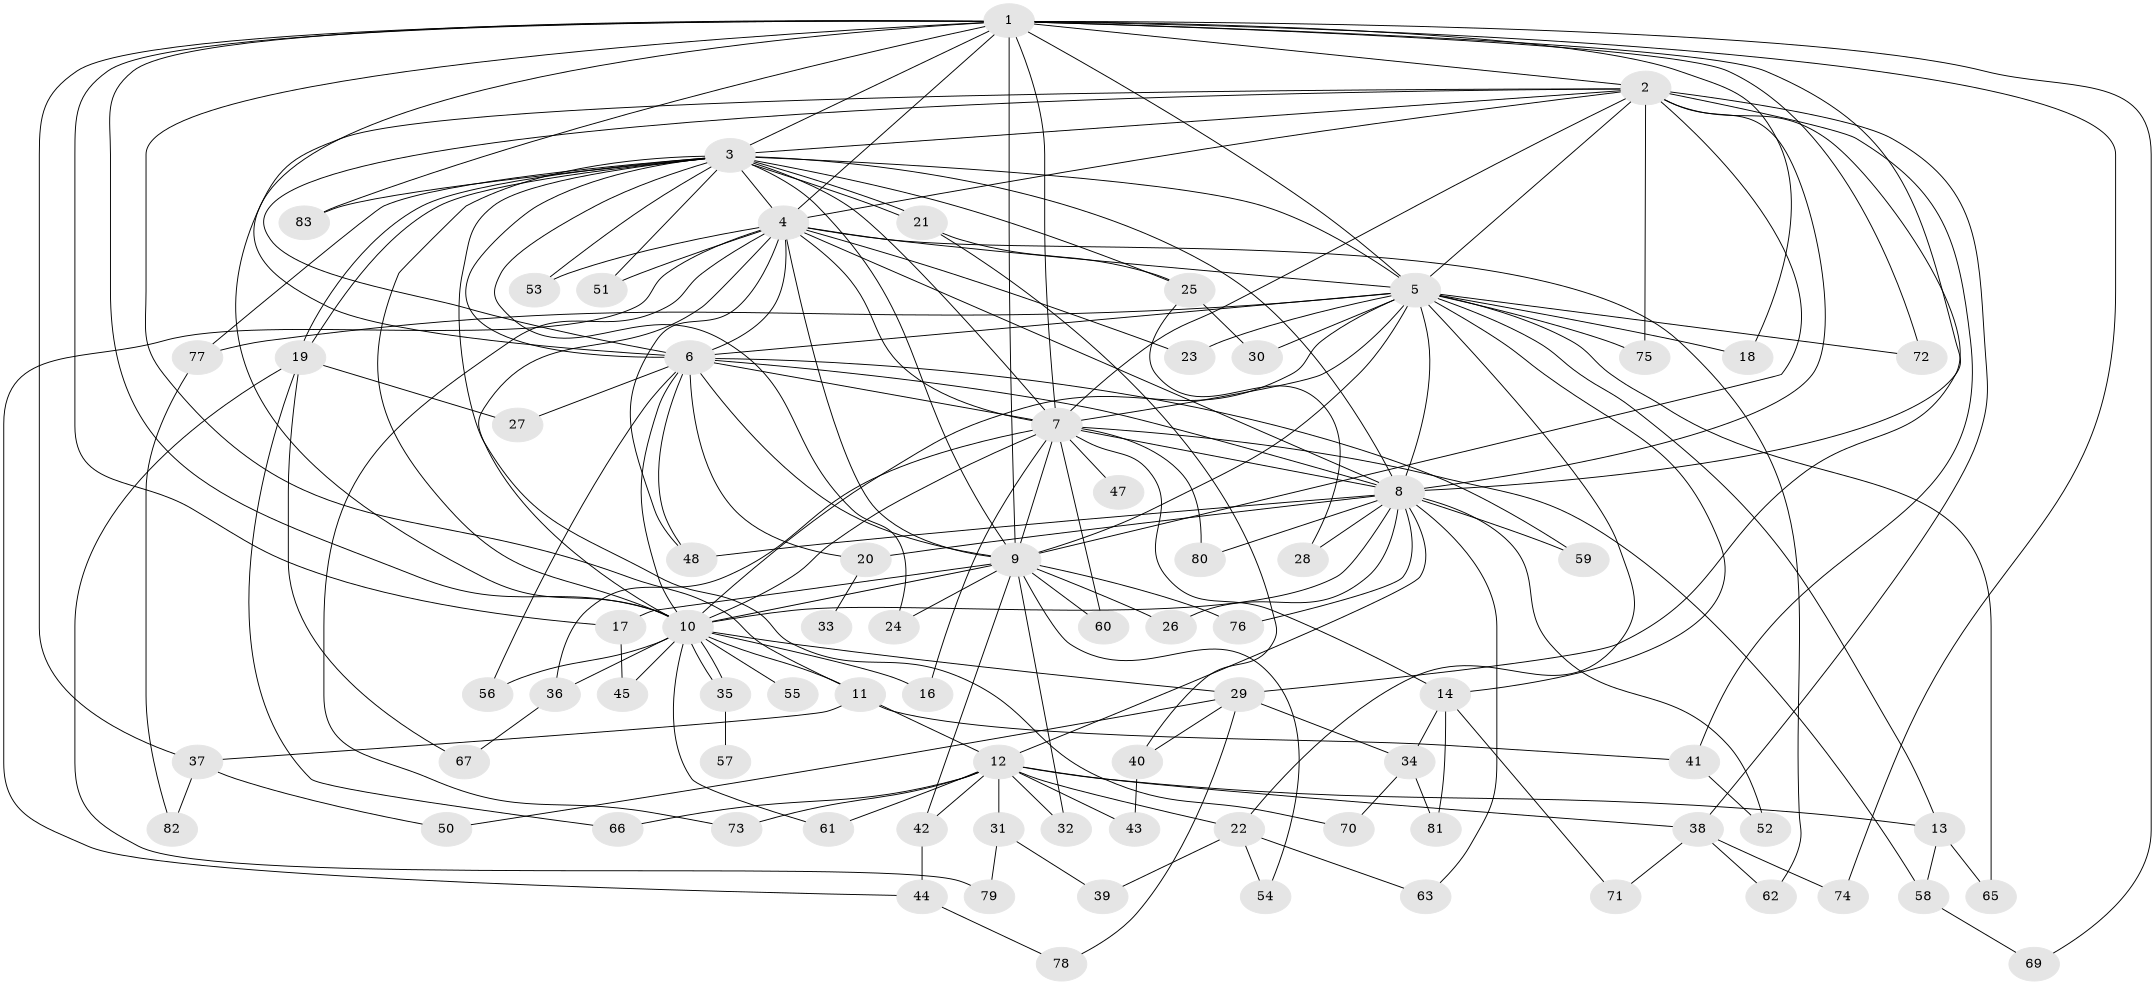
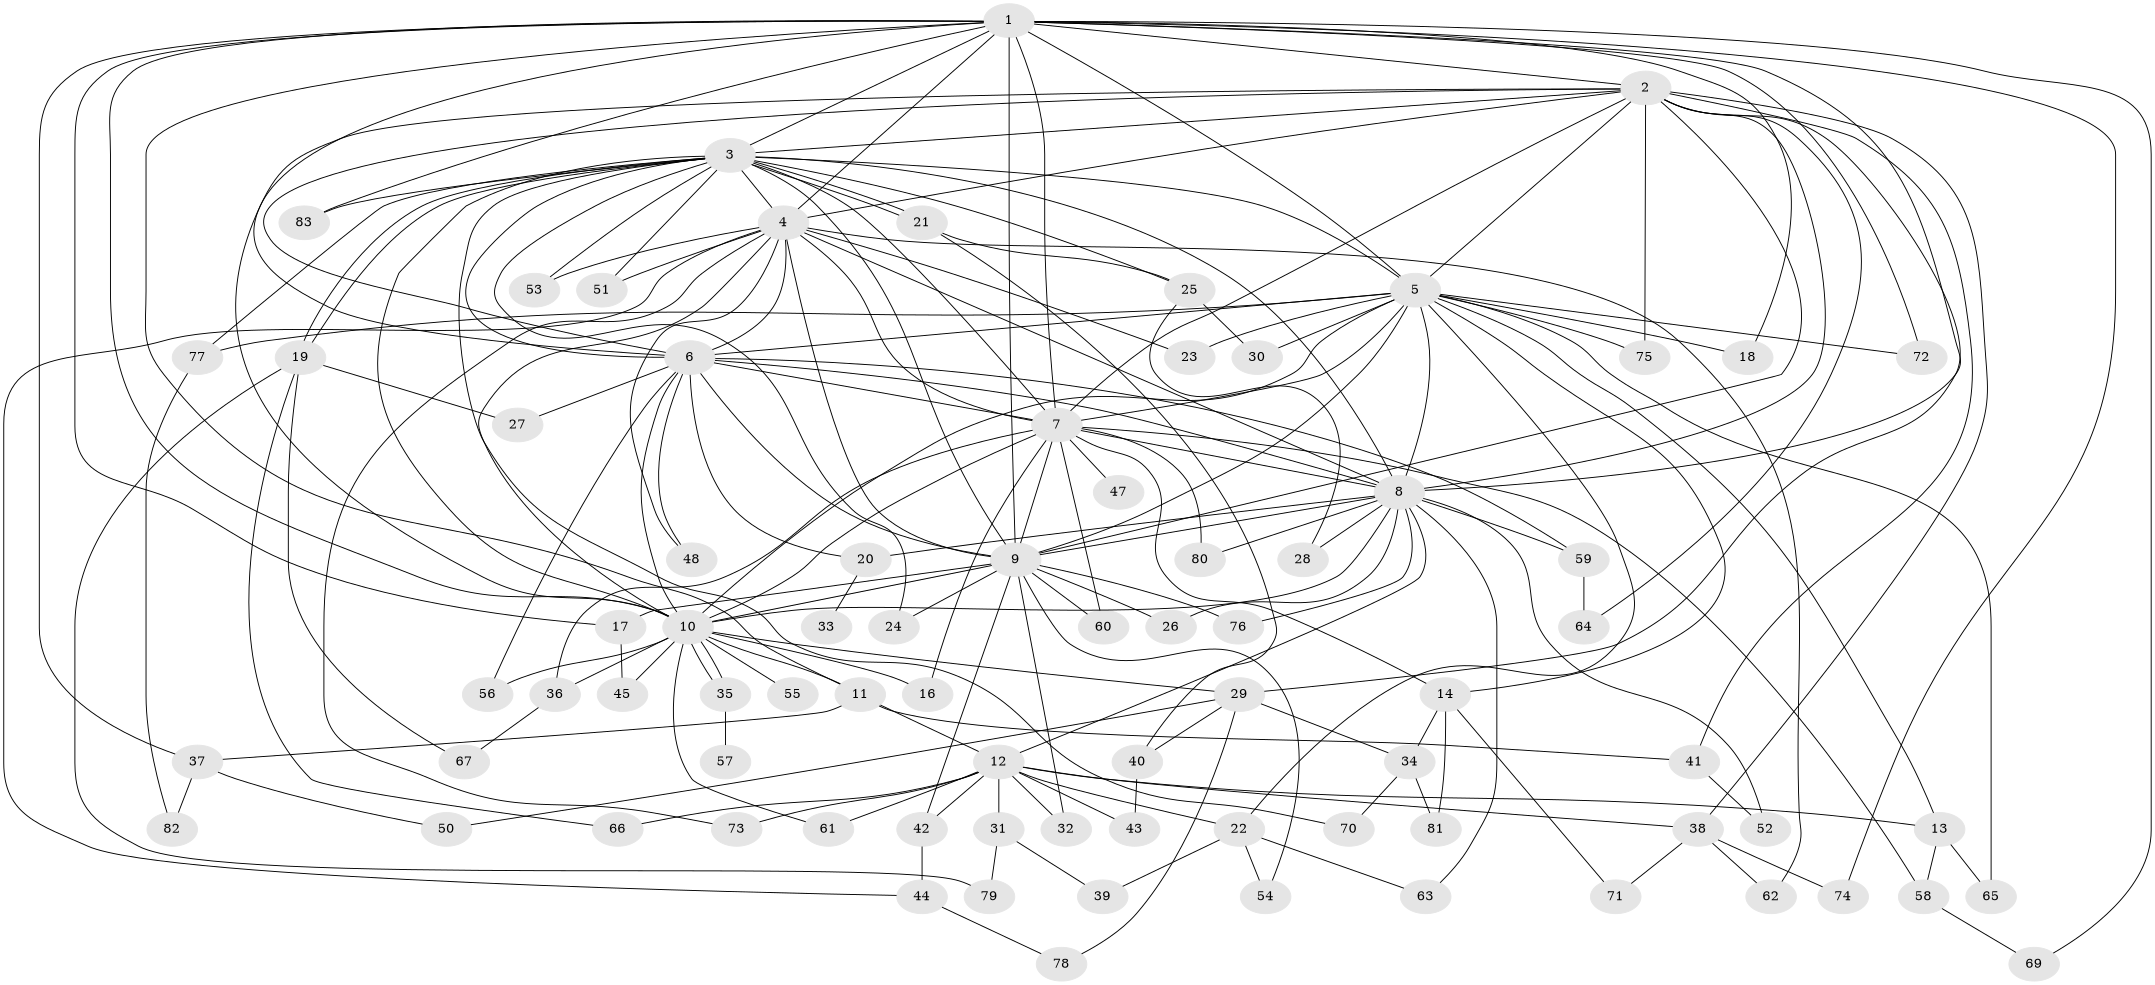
(1157, 266) -> none
(1045, 523) -> (1207, 526)
none -> (1584, 627)
